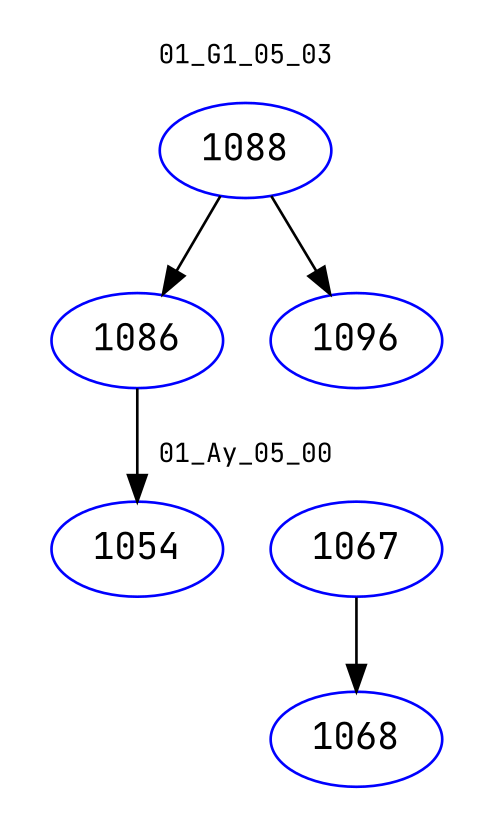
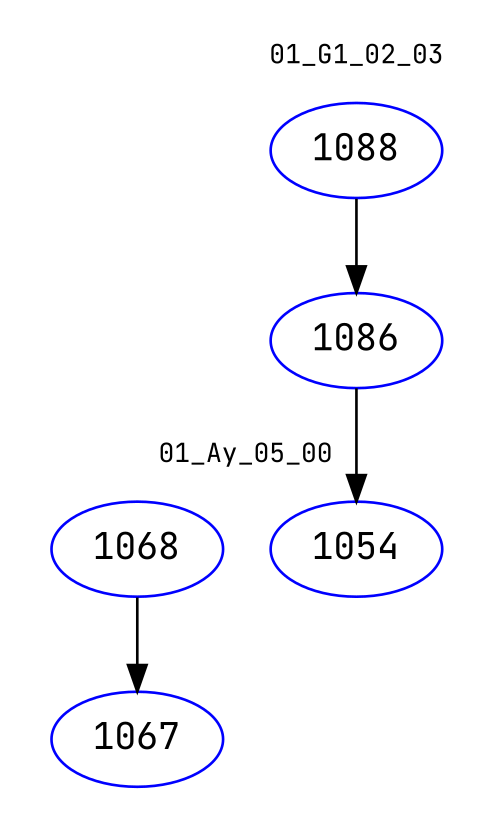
(247, 57) -> (358, 57)
(356, 341) -> none
(356, 631) -> (137, 631)
